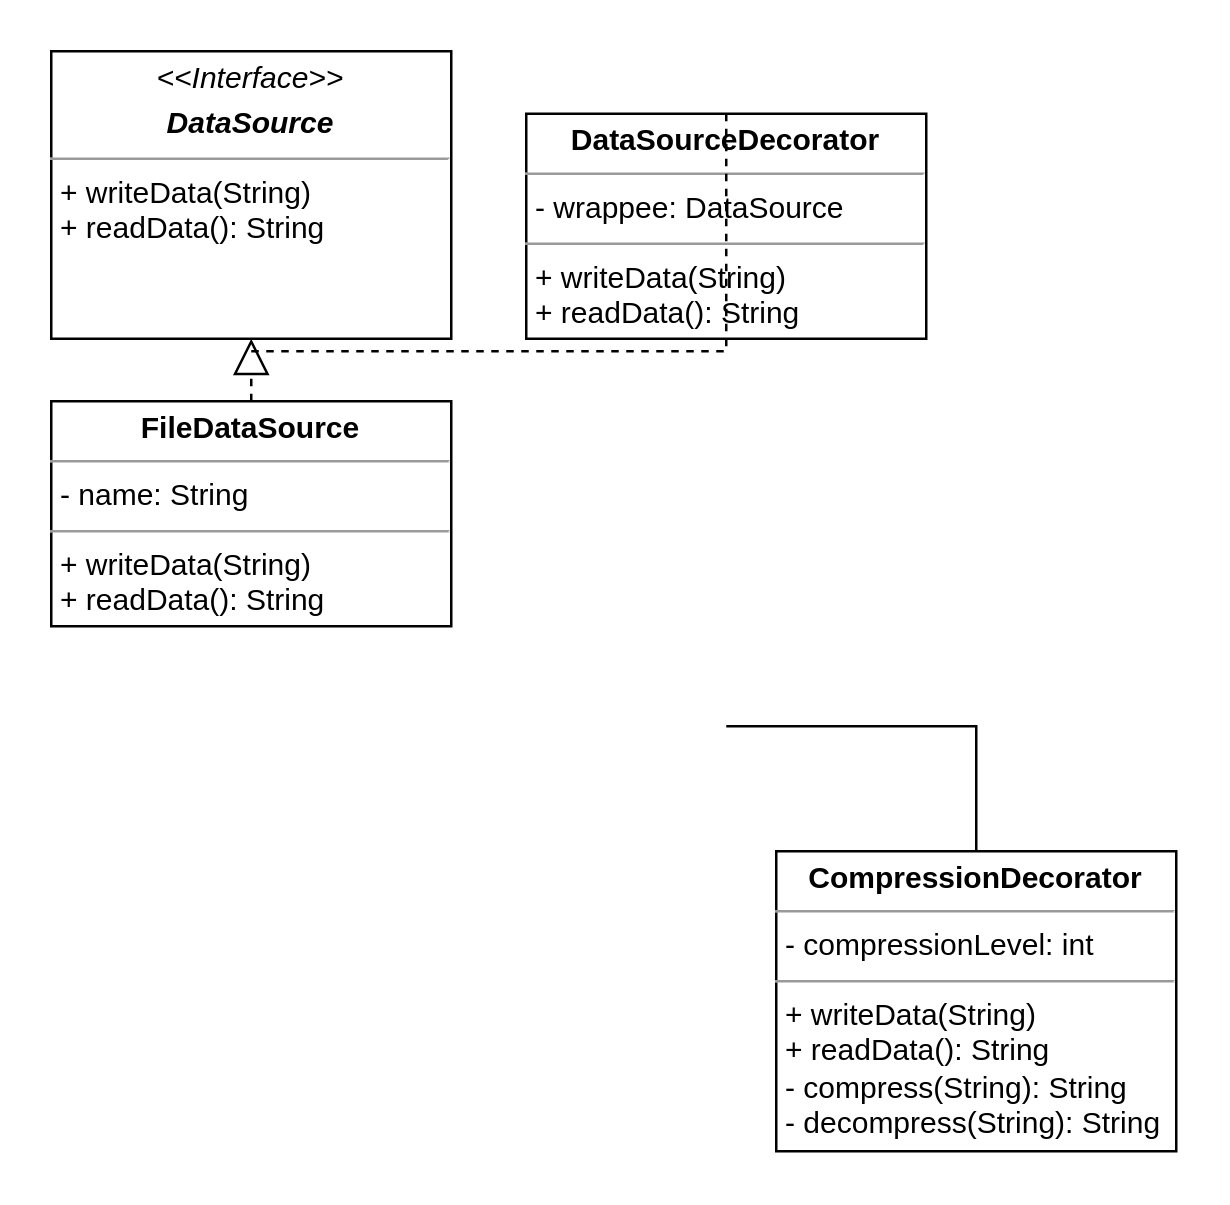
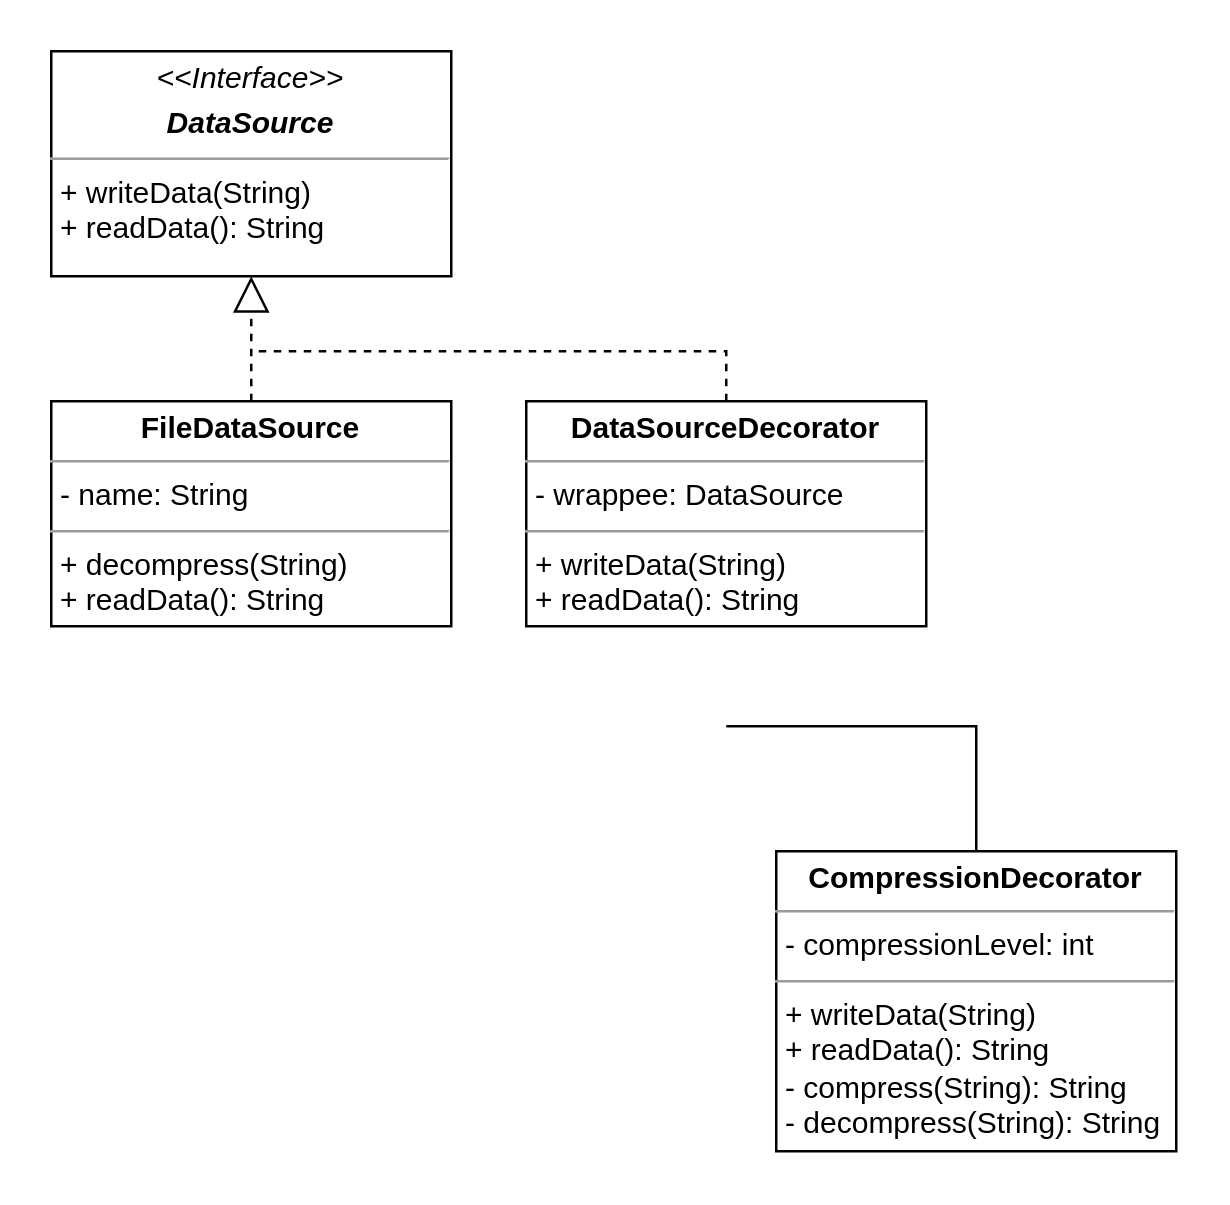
(251, 195) -> (251, 164)
(726, 226) -> (726, 514)
(204, 473) -> (211, 473)
